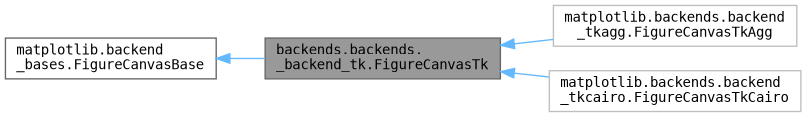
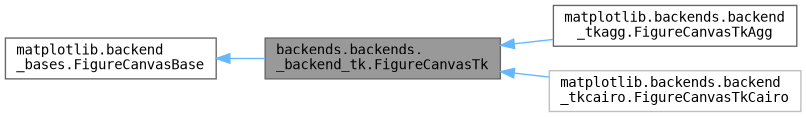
(675, 26) -> (675, 26)
